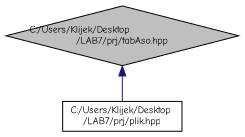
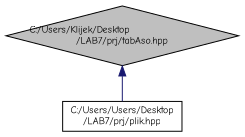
(122, 116) -> (122, 116)
